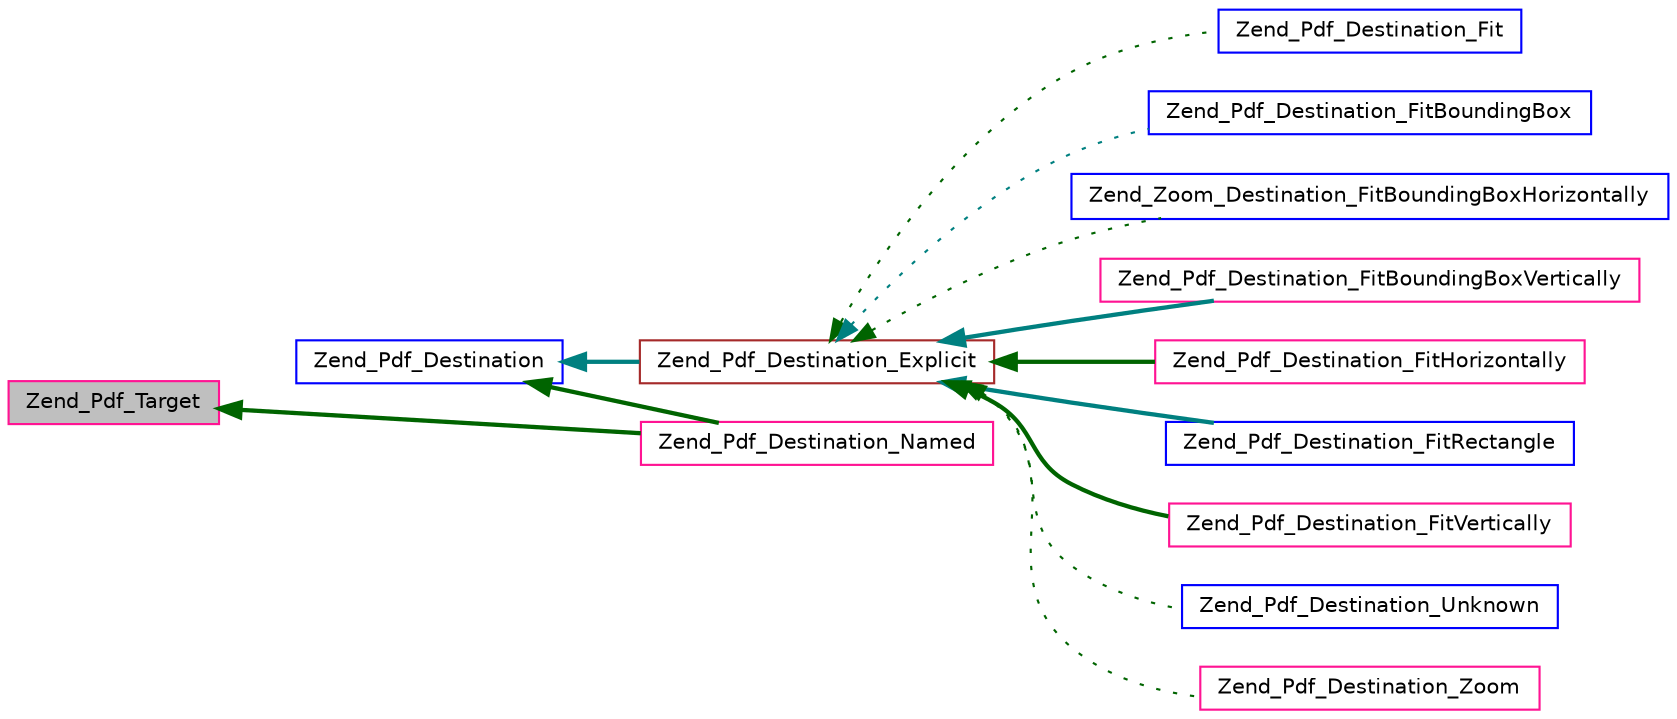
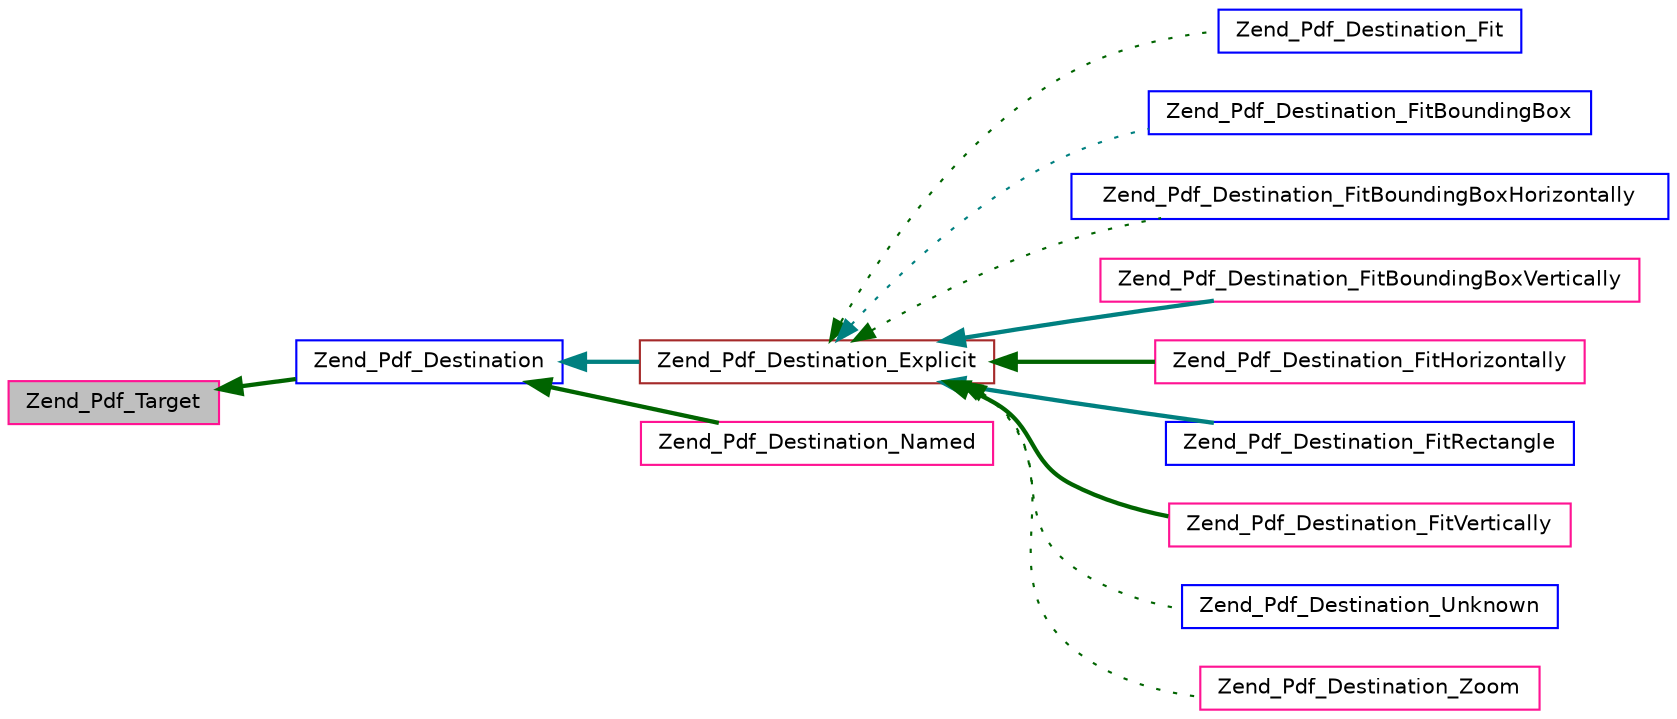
(1370, 196) -> (1370, 196)
(441, 422) -> (269, 383)
